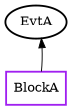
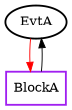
none -> (30, 50)
